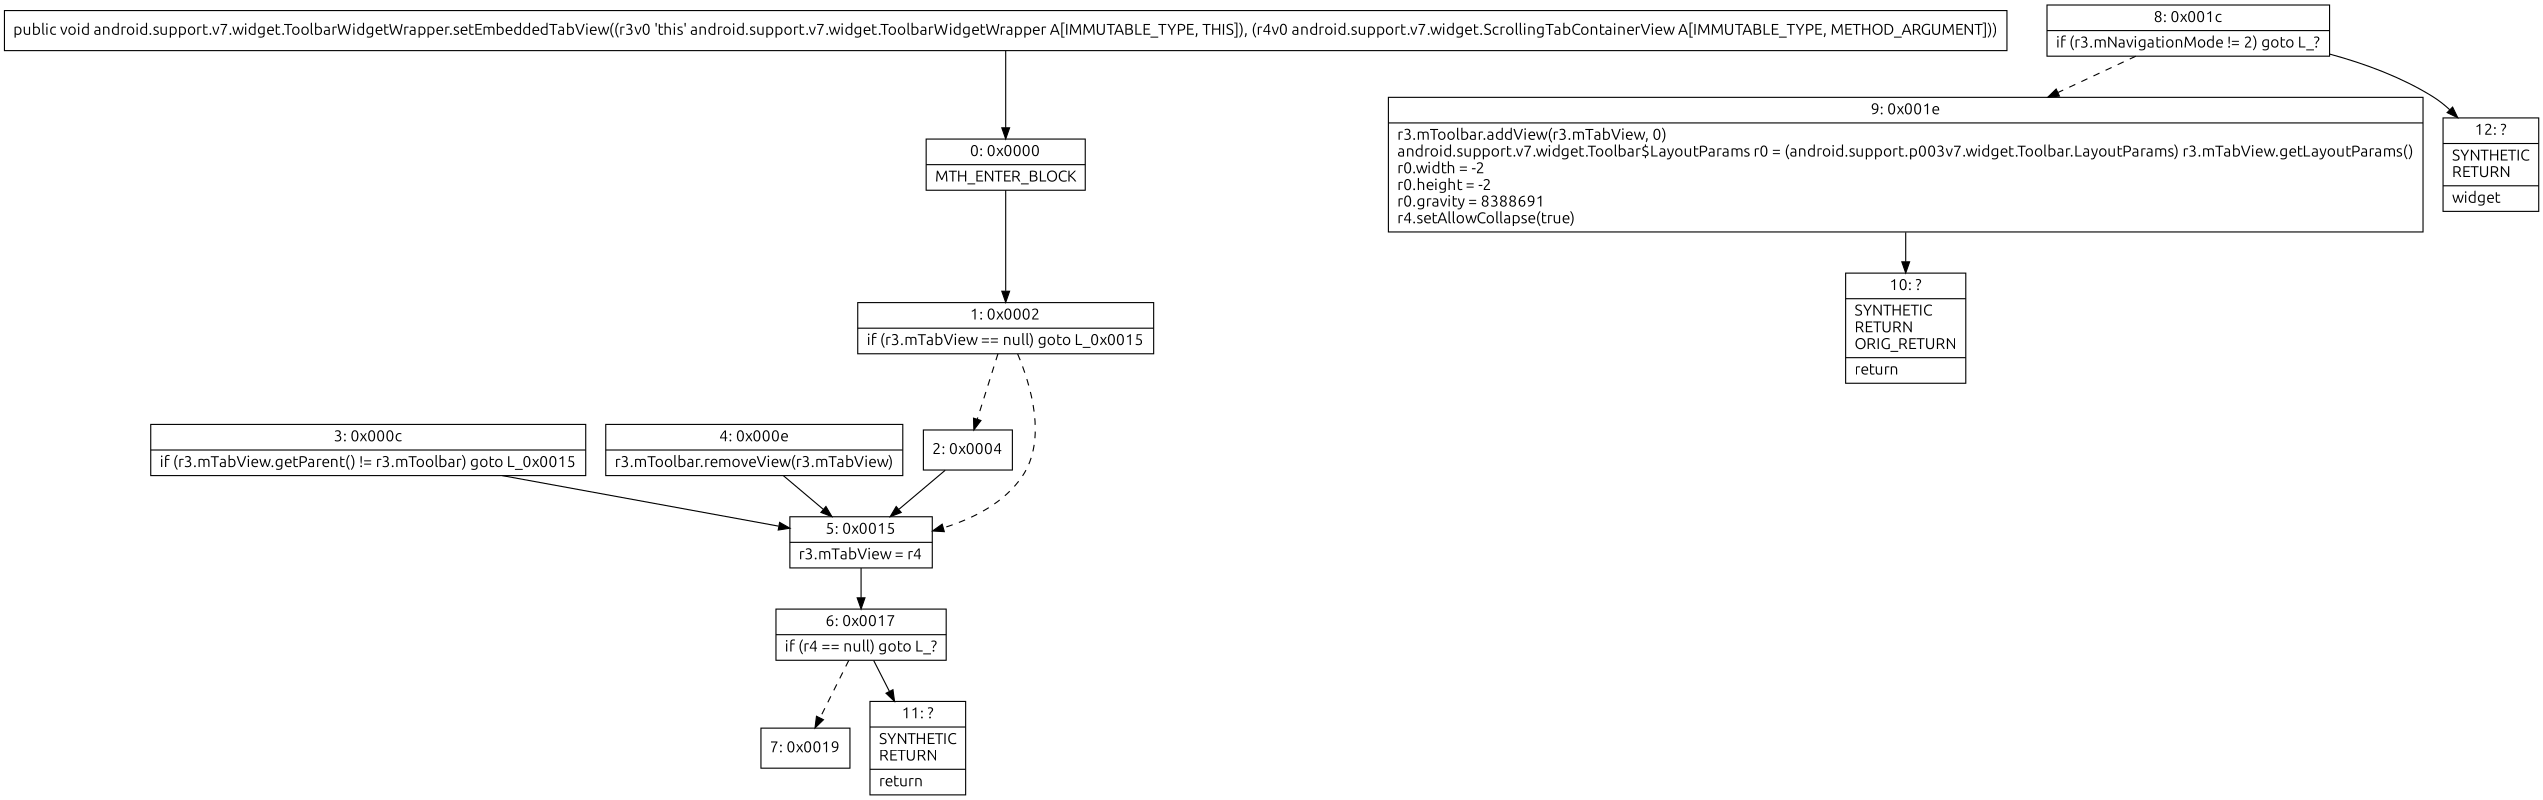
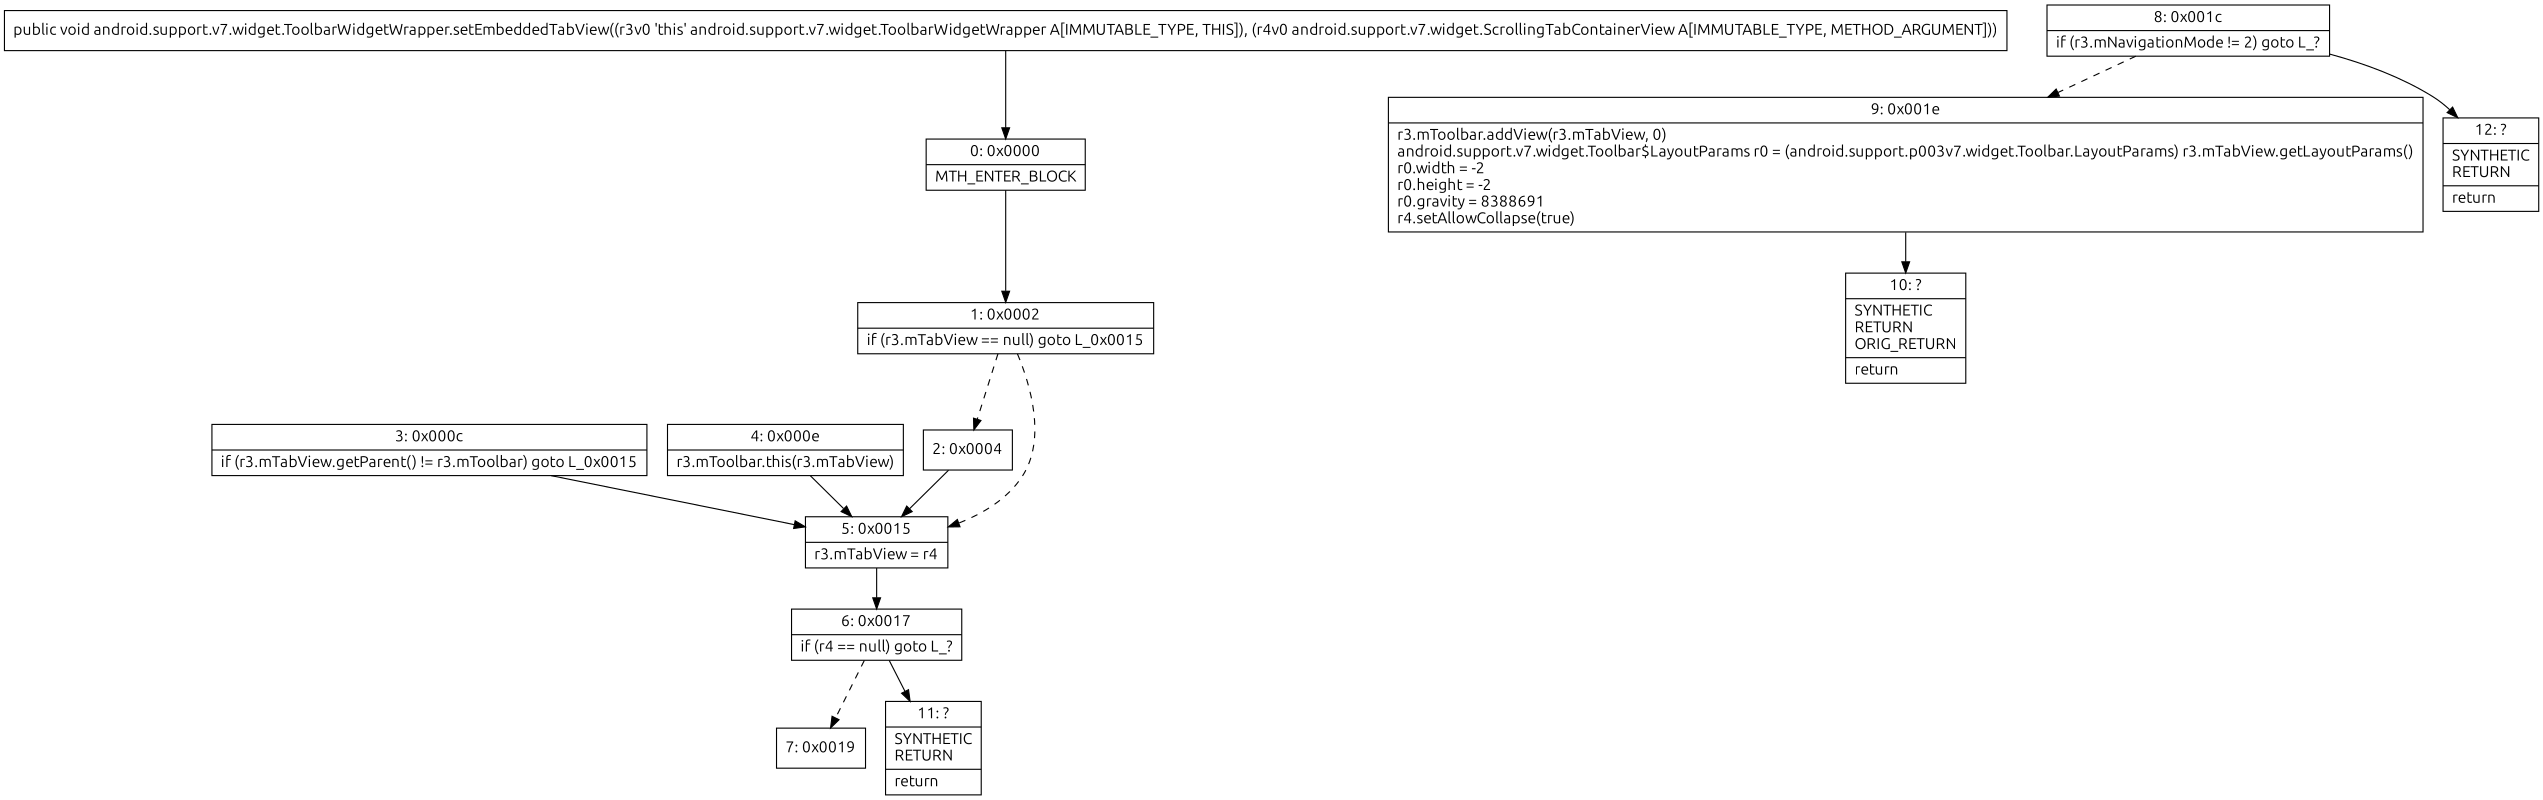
(2476, 198) -> (2474, 198)
(754, 462) -> (785, 462)
